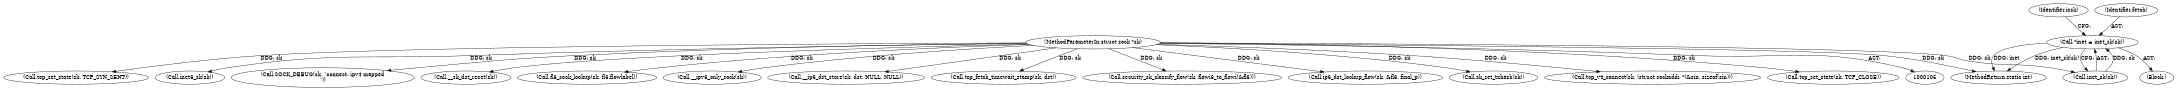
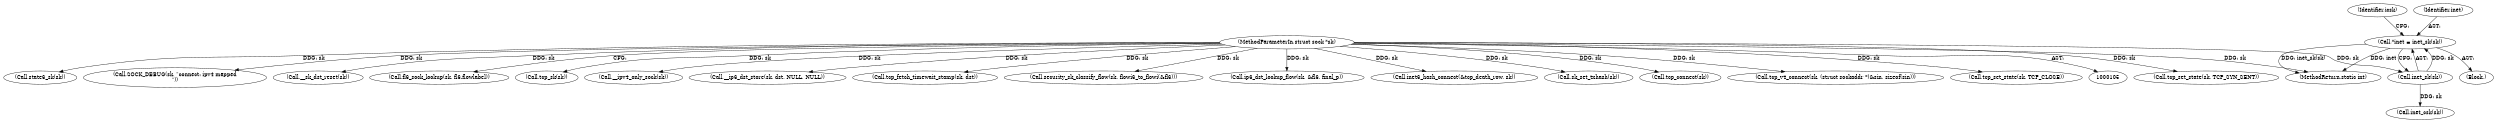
(2126, 10) -> (2443, 10)
(802, 58) -> (621, 58)
(190, 78) -> (40, 78)
none -> (547, 78)
(712, 78) -> (634, 78)
none -> (1454, 78)
none -> (1680, 78)
none -> (2420, 113)
